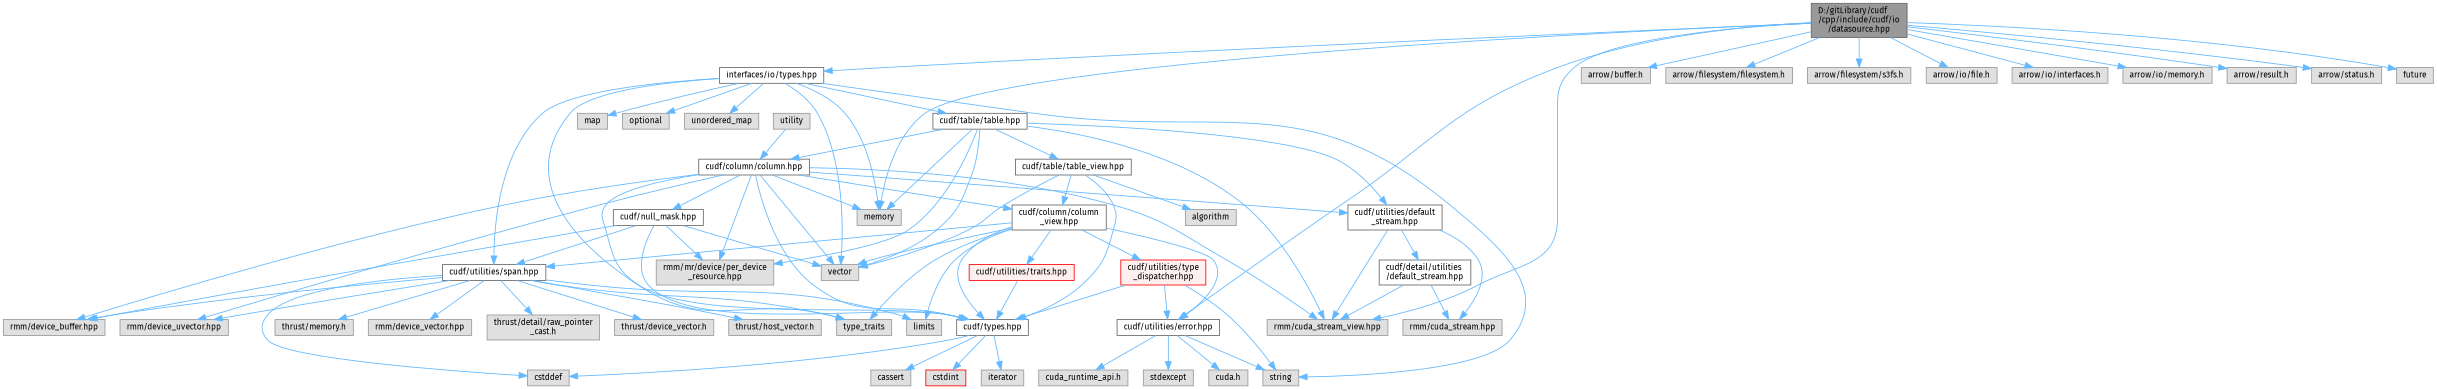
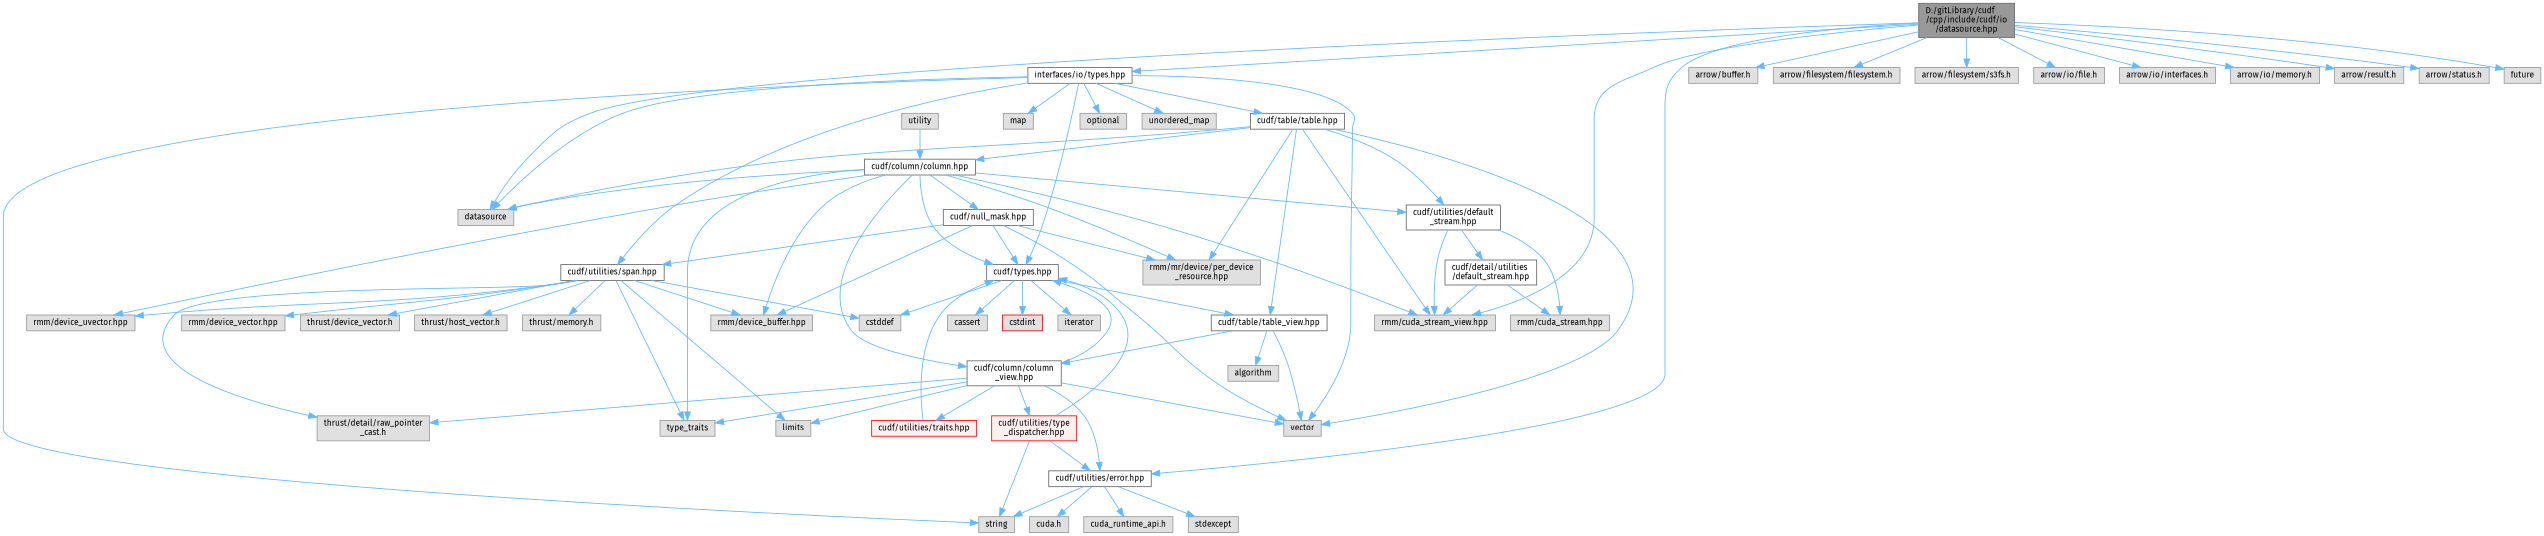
(794, 217) -> none
(879, 218) -> (486, 218)
(795, 243) -> (703, 400)
(1103, 259) -> (1142, 297)
